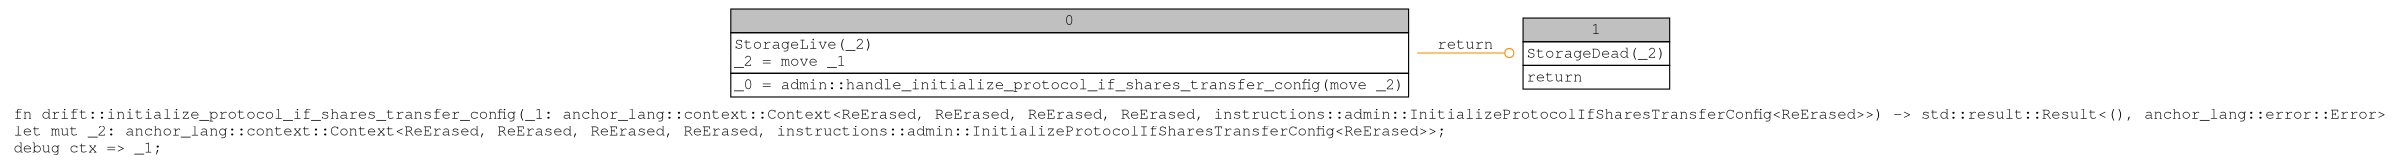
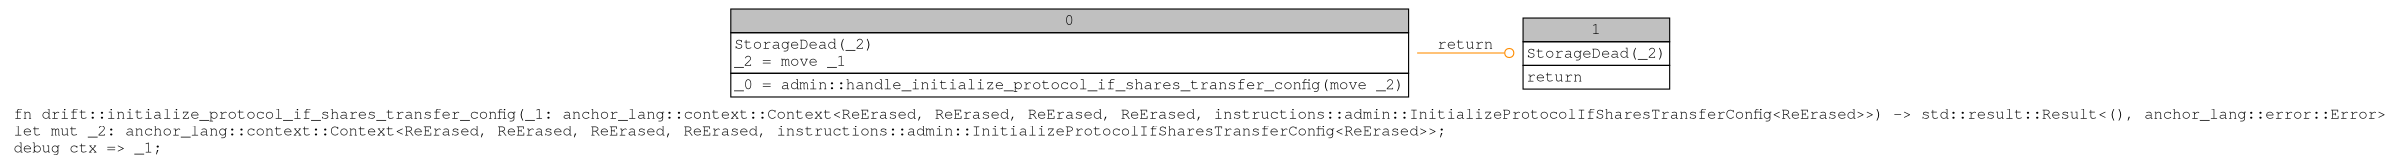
(804, 44) -> (804, 44)
